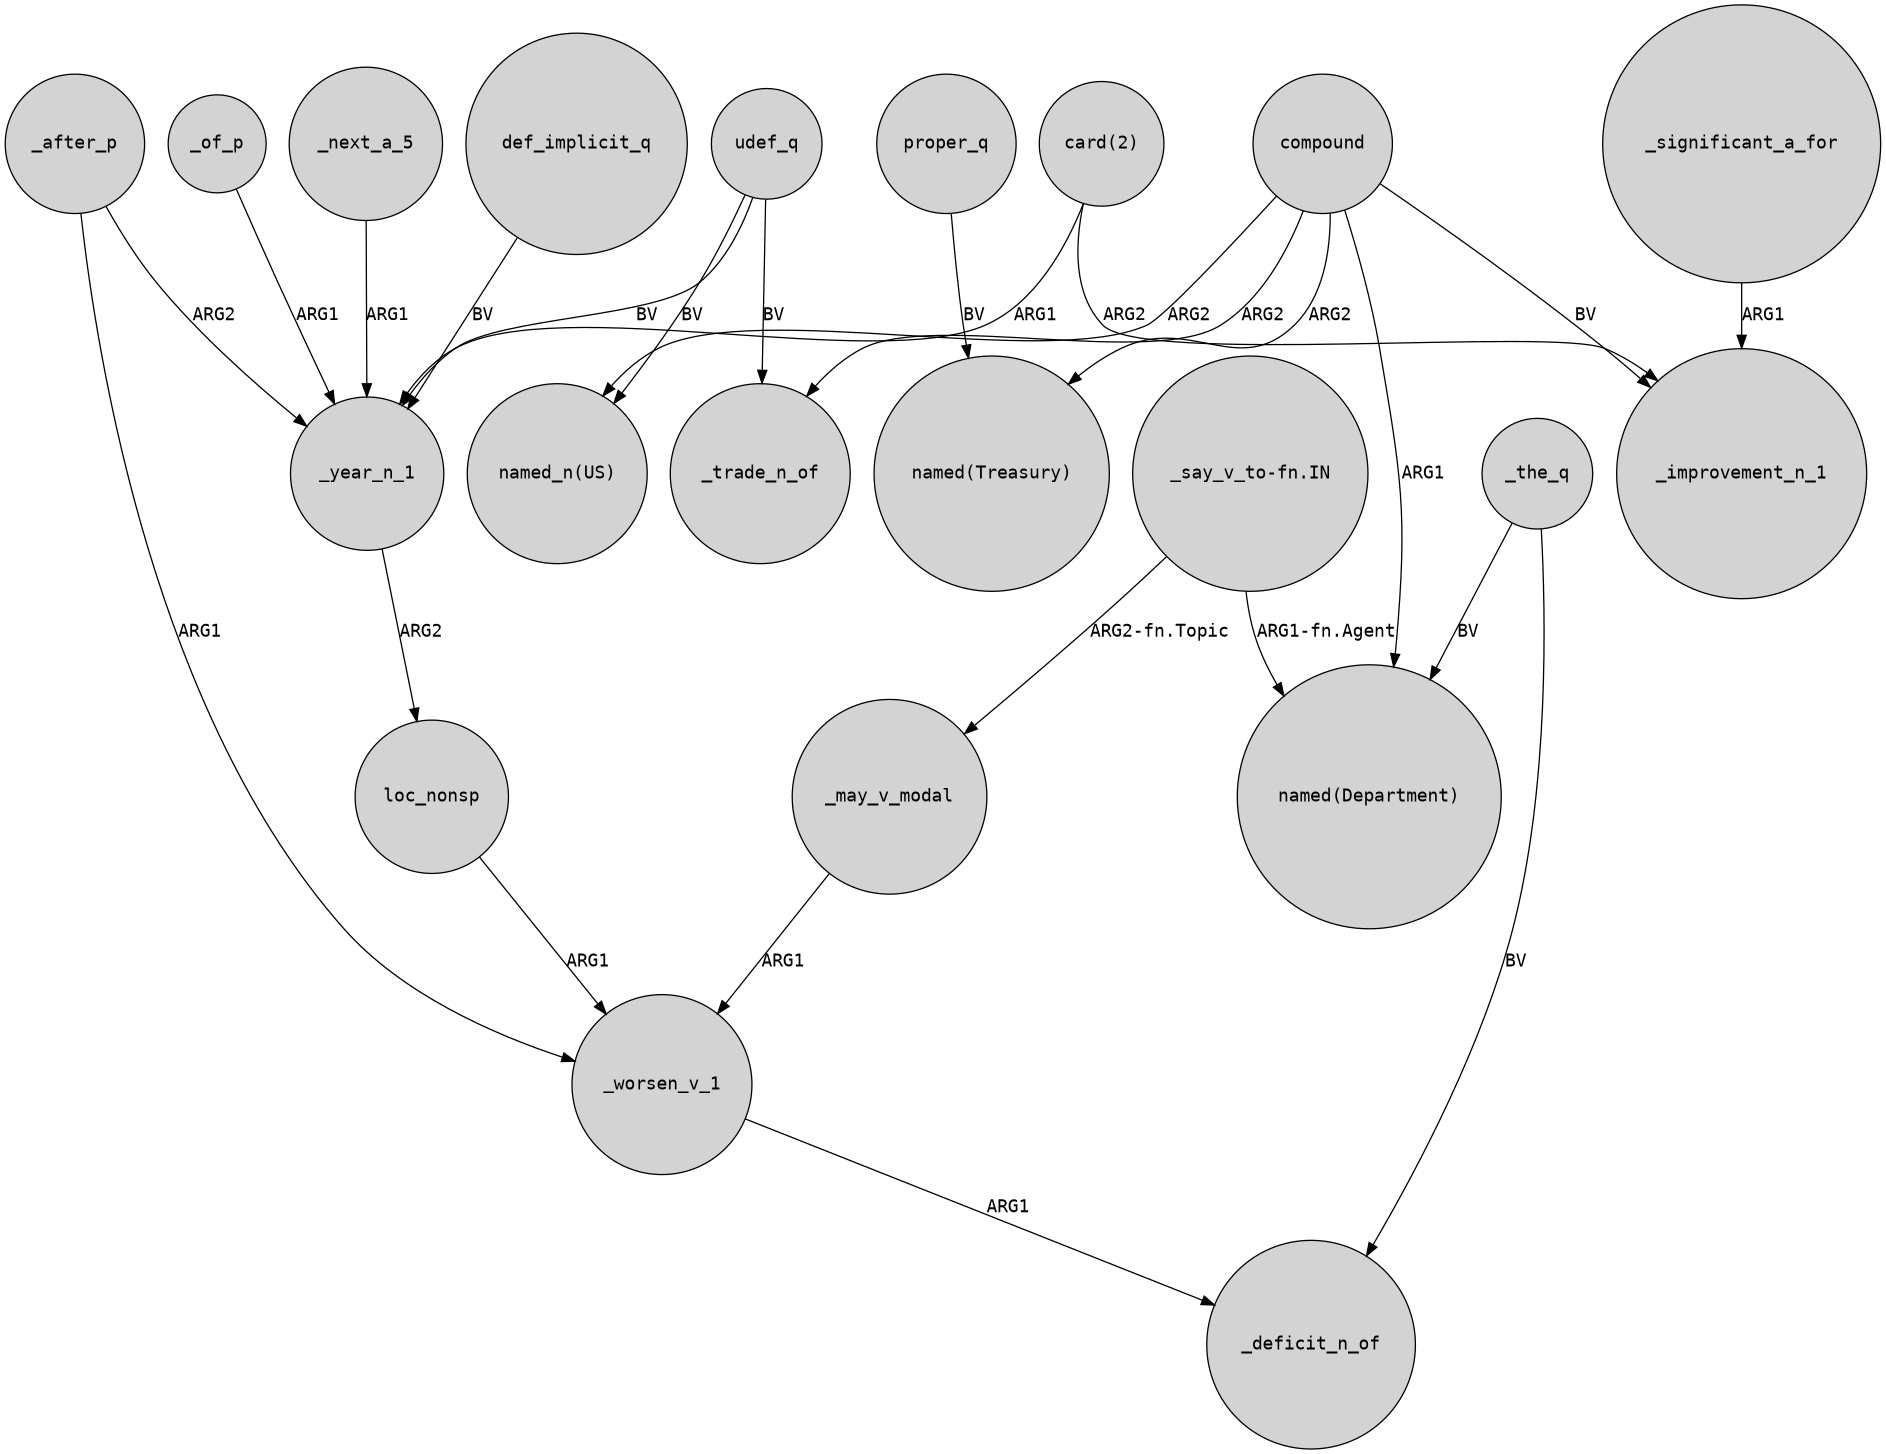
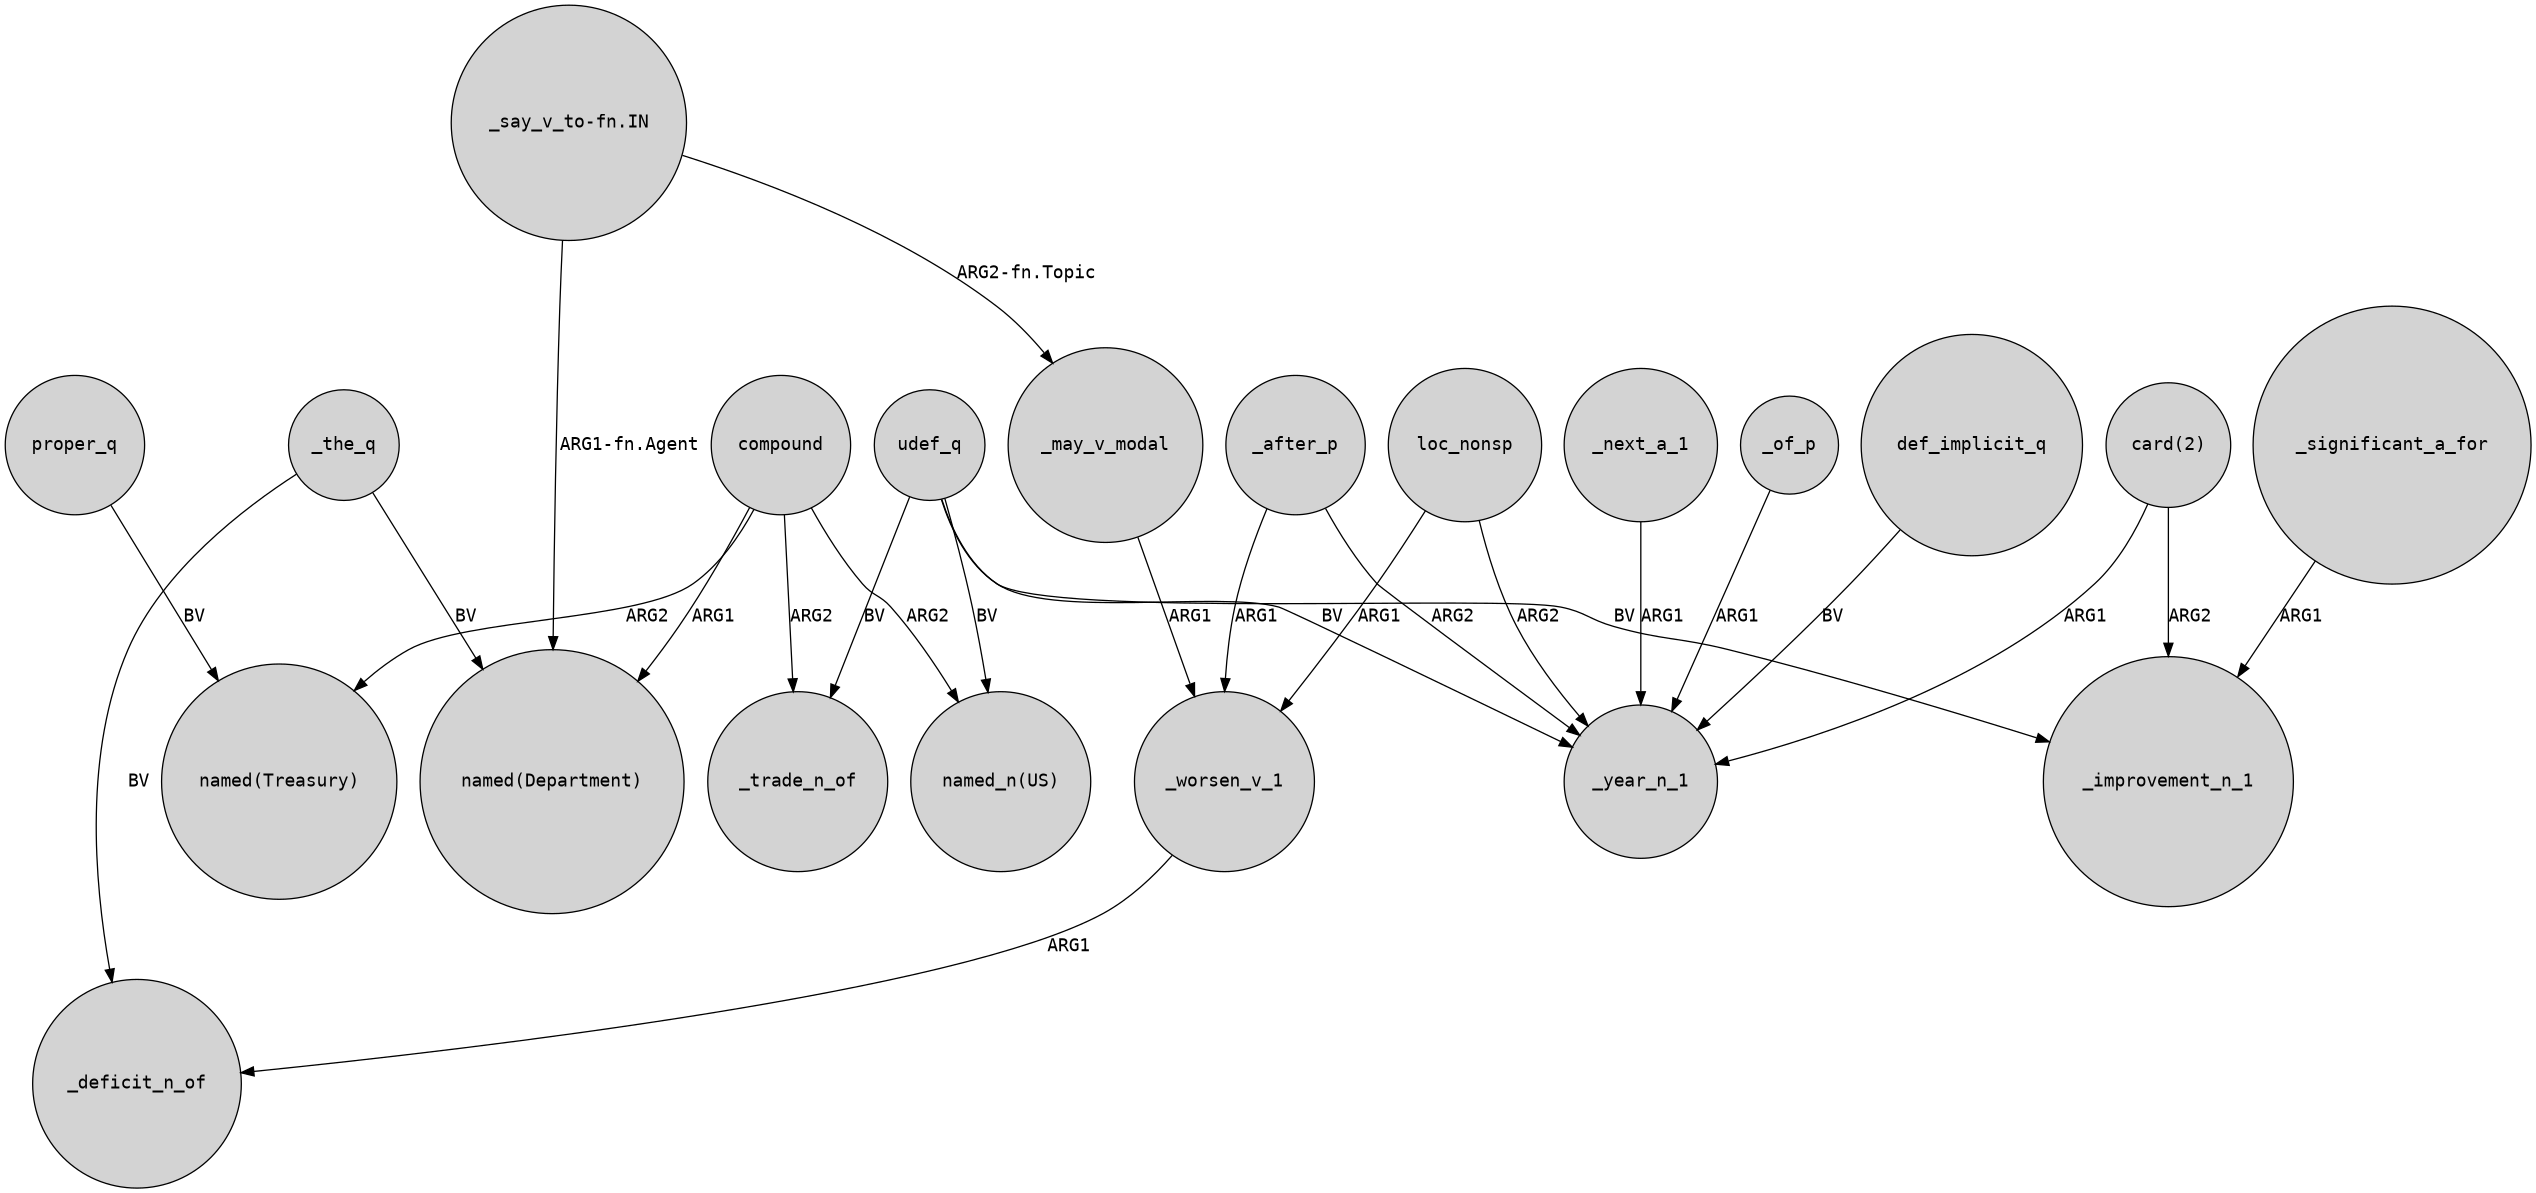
(366, 144) -> (1641, 445)
(1513, 278) -> (1474, 603)
(398, 629) -> (1516, 625)
